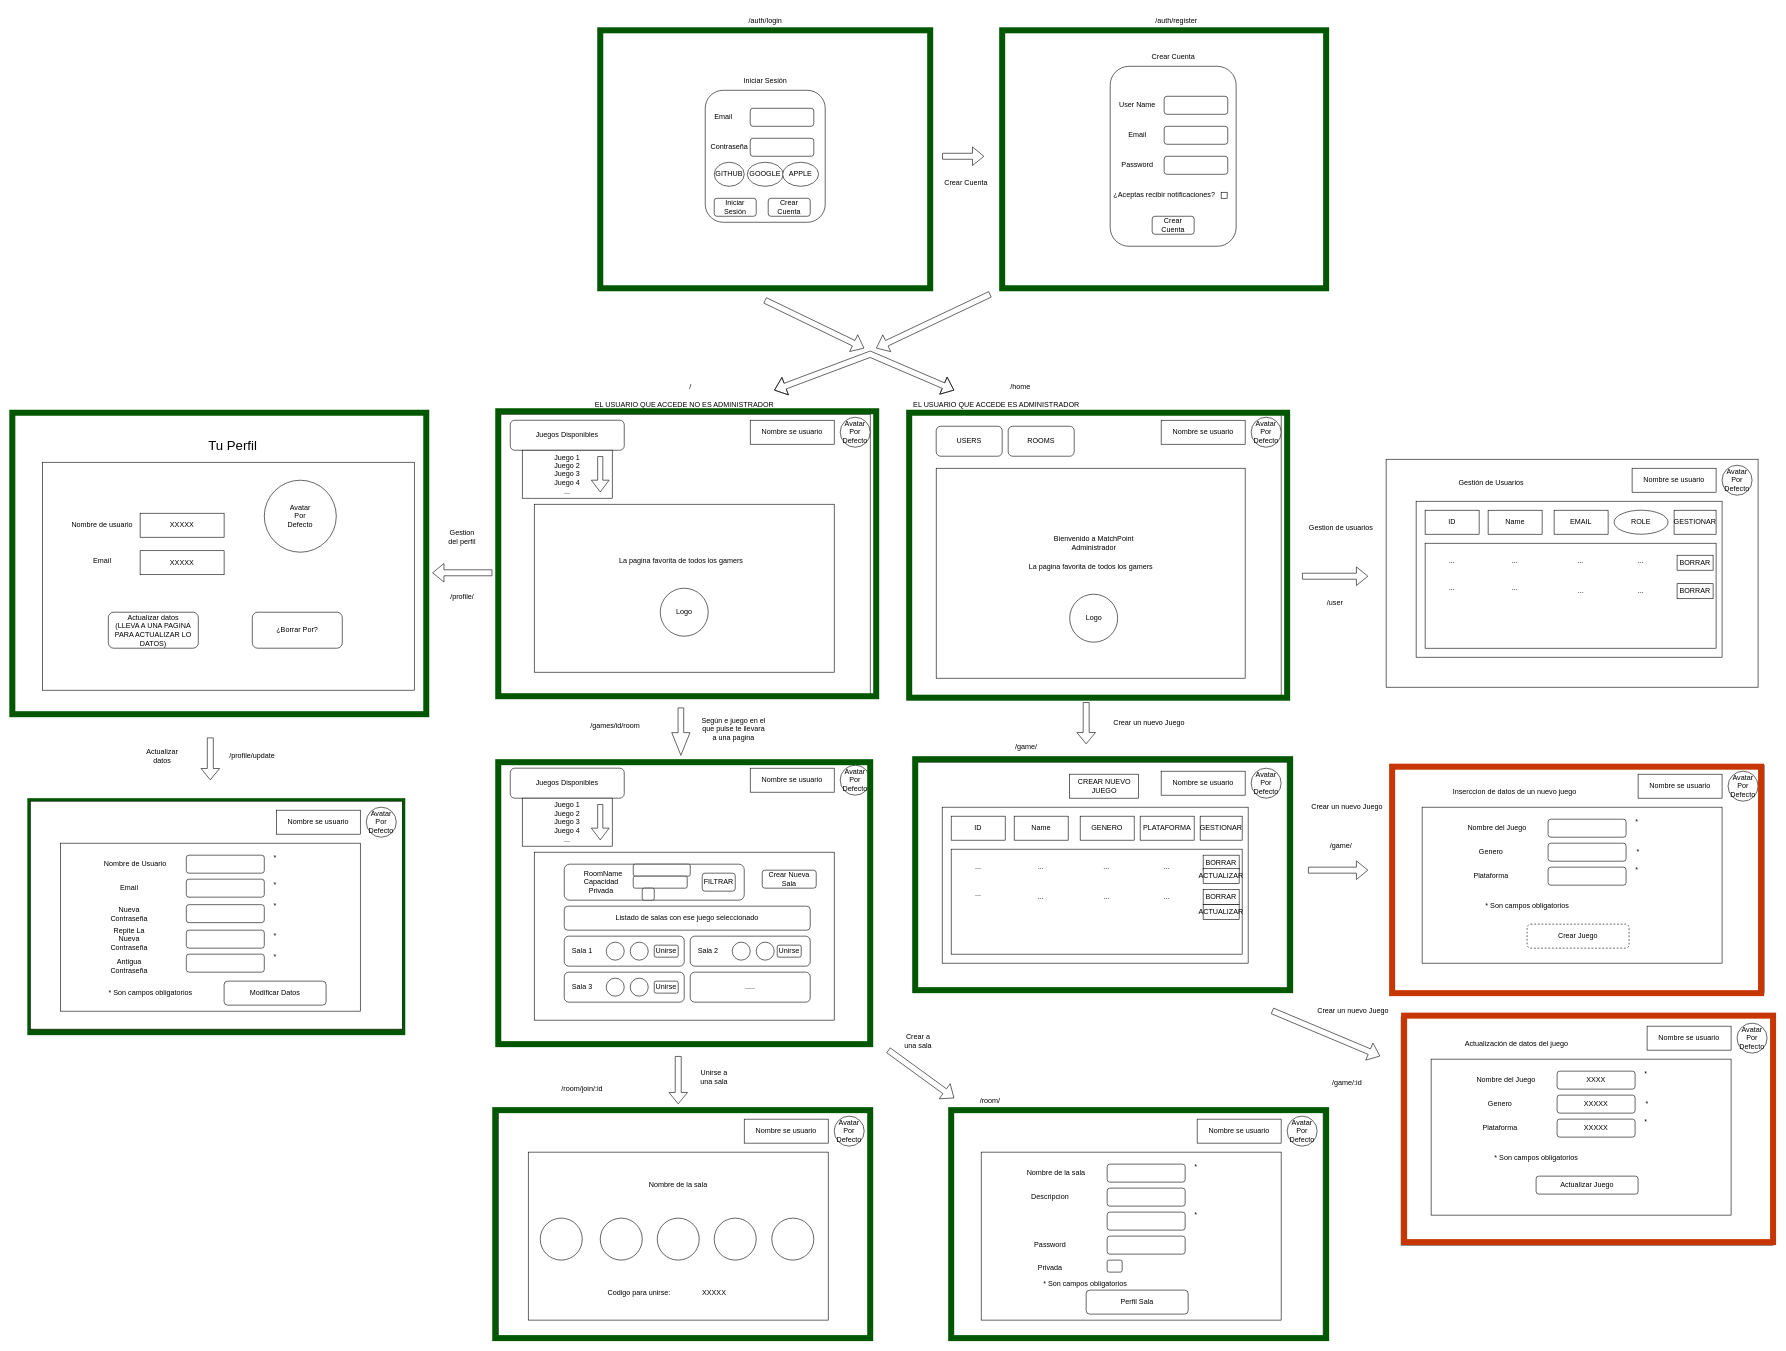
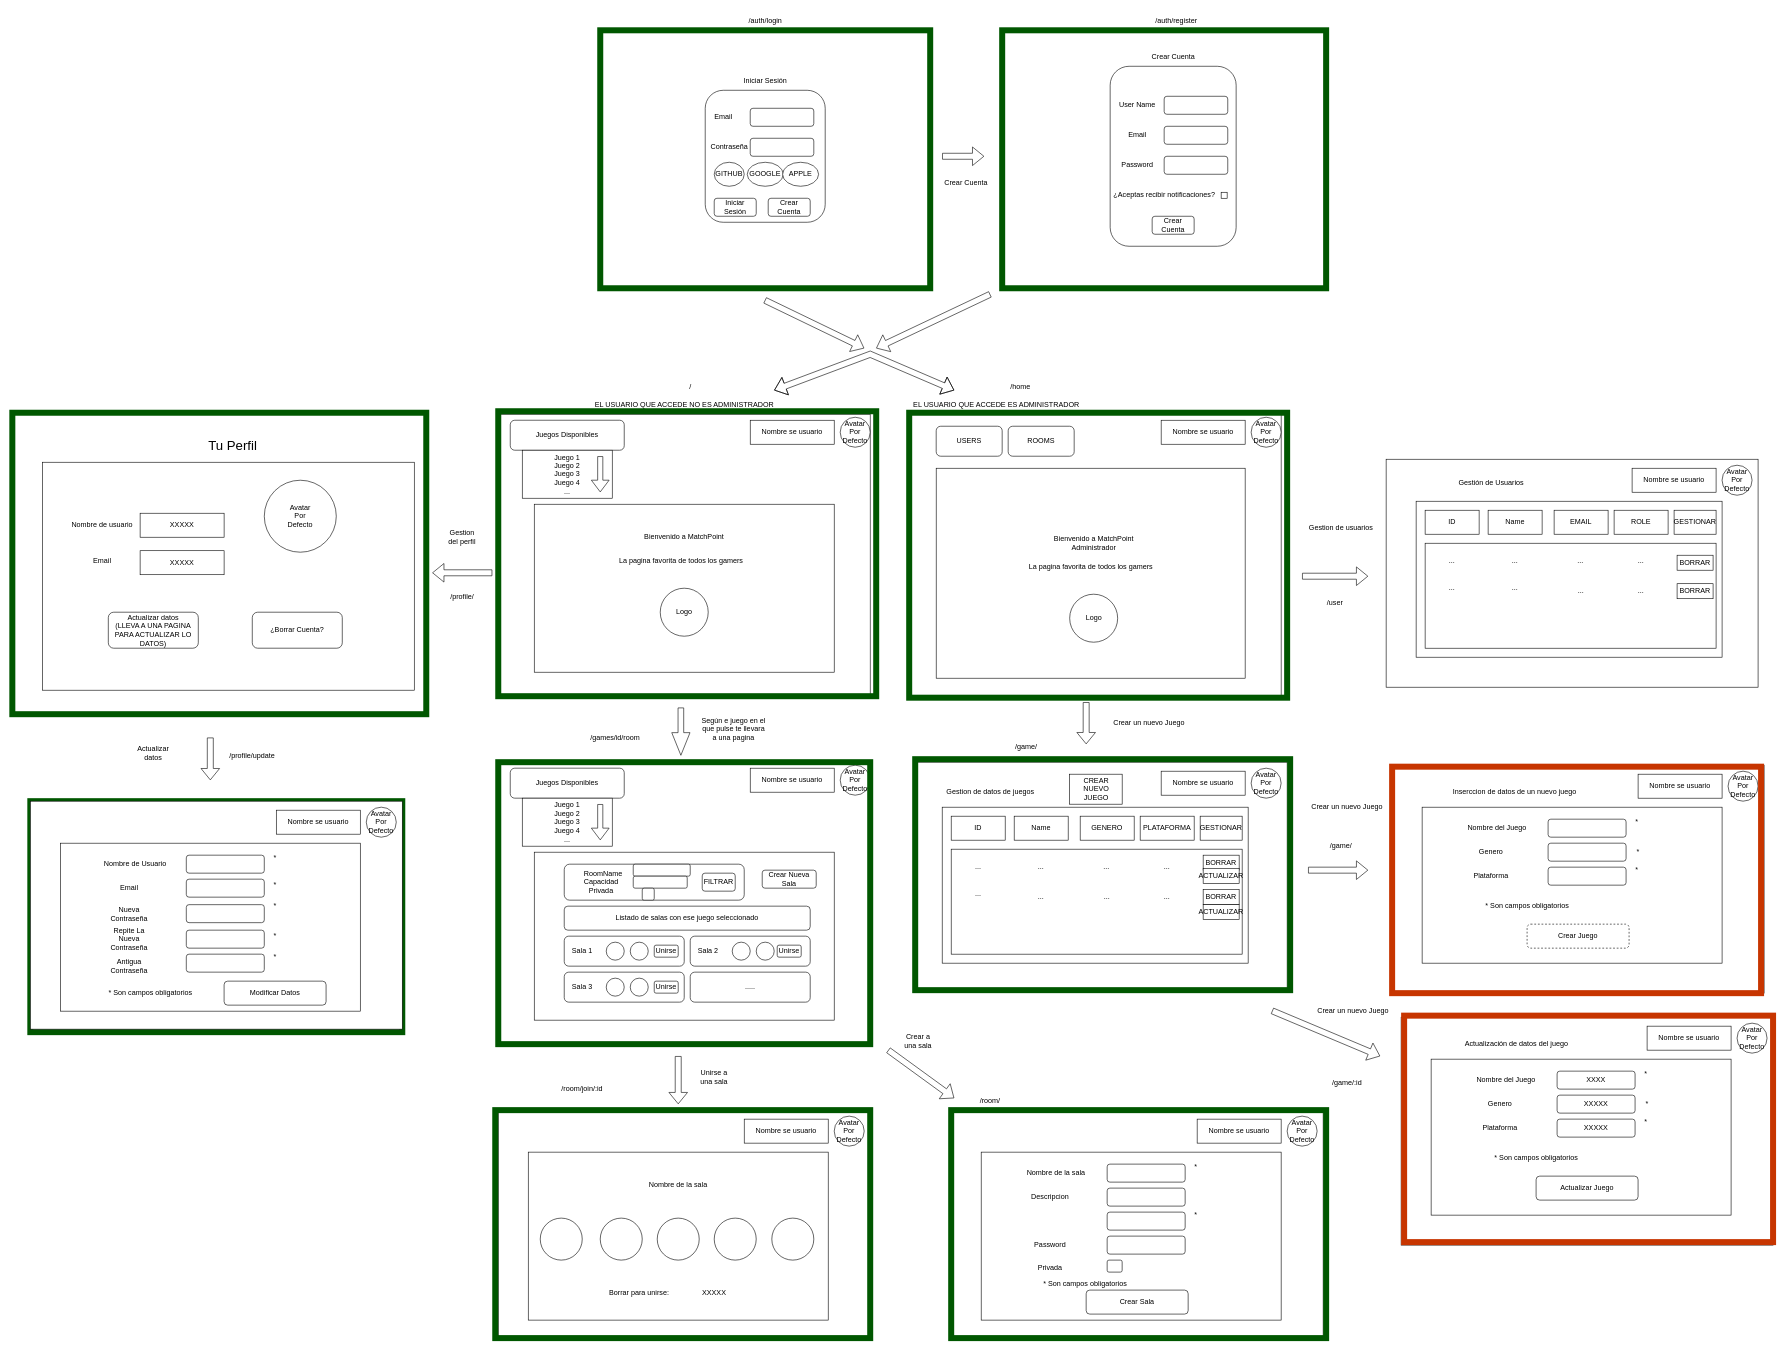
(1641, 522) -> (1641, 522)
none -> (684, 537)
(297, 630) -> (297, 630)
(615, 726) -> (615, 738)
(162, 756) -> (153, 753)
(1104, 786) -> (1096, 789)
none -> (990, 792)
(1587, 1185) -> (1587, 1188)
(639, 1293) -> (639, 1293)
(1137, 1302) -> (1137, 1302)
